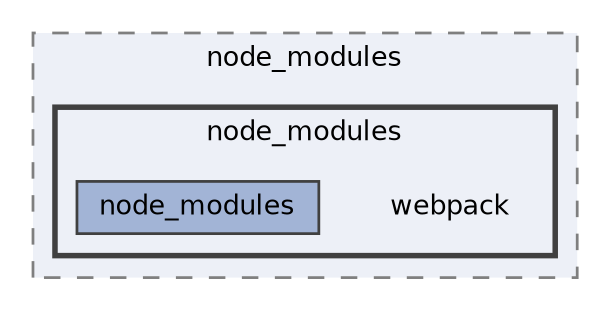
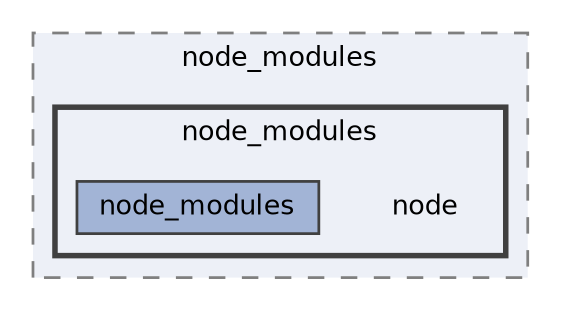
(451, 208) -> (426, 208)
